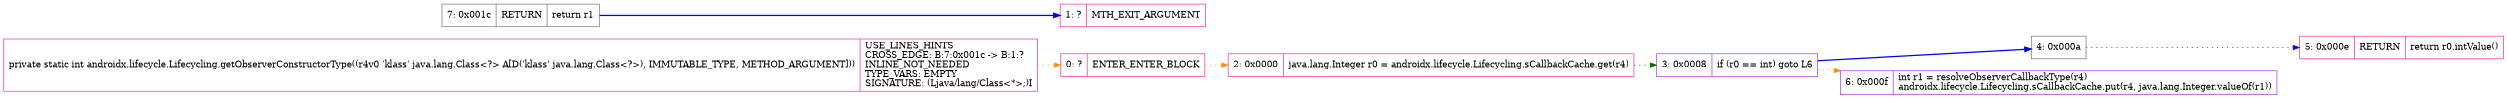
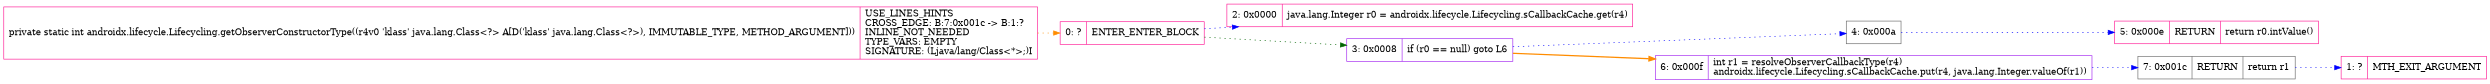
(827, 15) -> (2315, 68)
(1921, 55) -> (1676, 40)
(1213, 65) -> (1218, 28)
(1642, 65) -> (1272, 41)
(1765, 65) -> (1457, 50)
none -> (2112, 68)
(1826, 70) -> (1581, 56)
